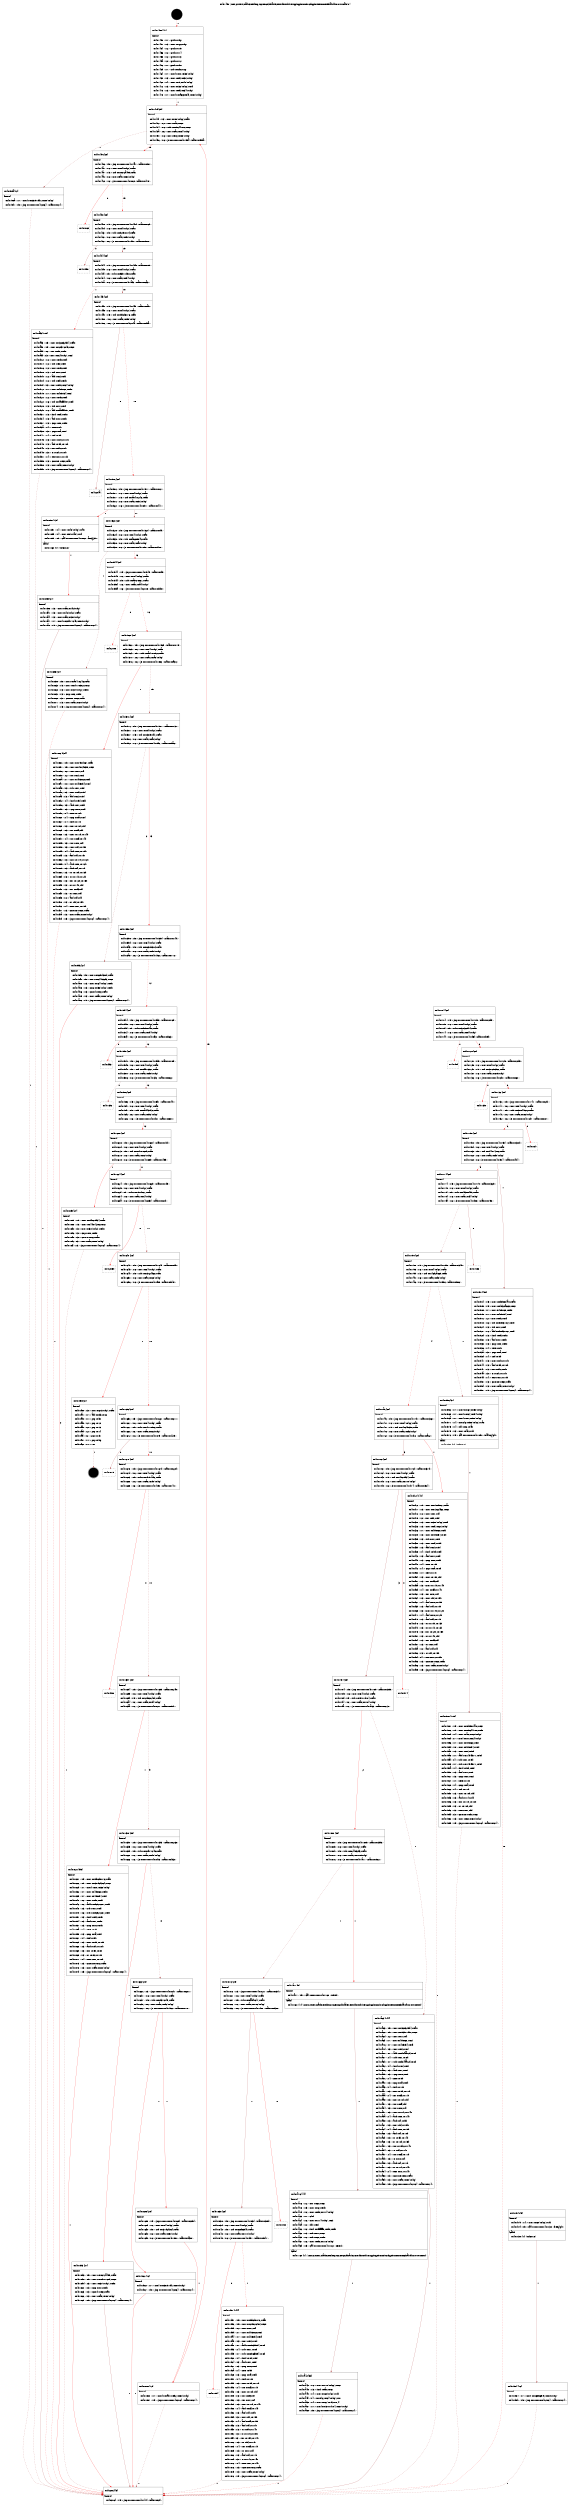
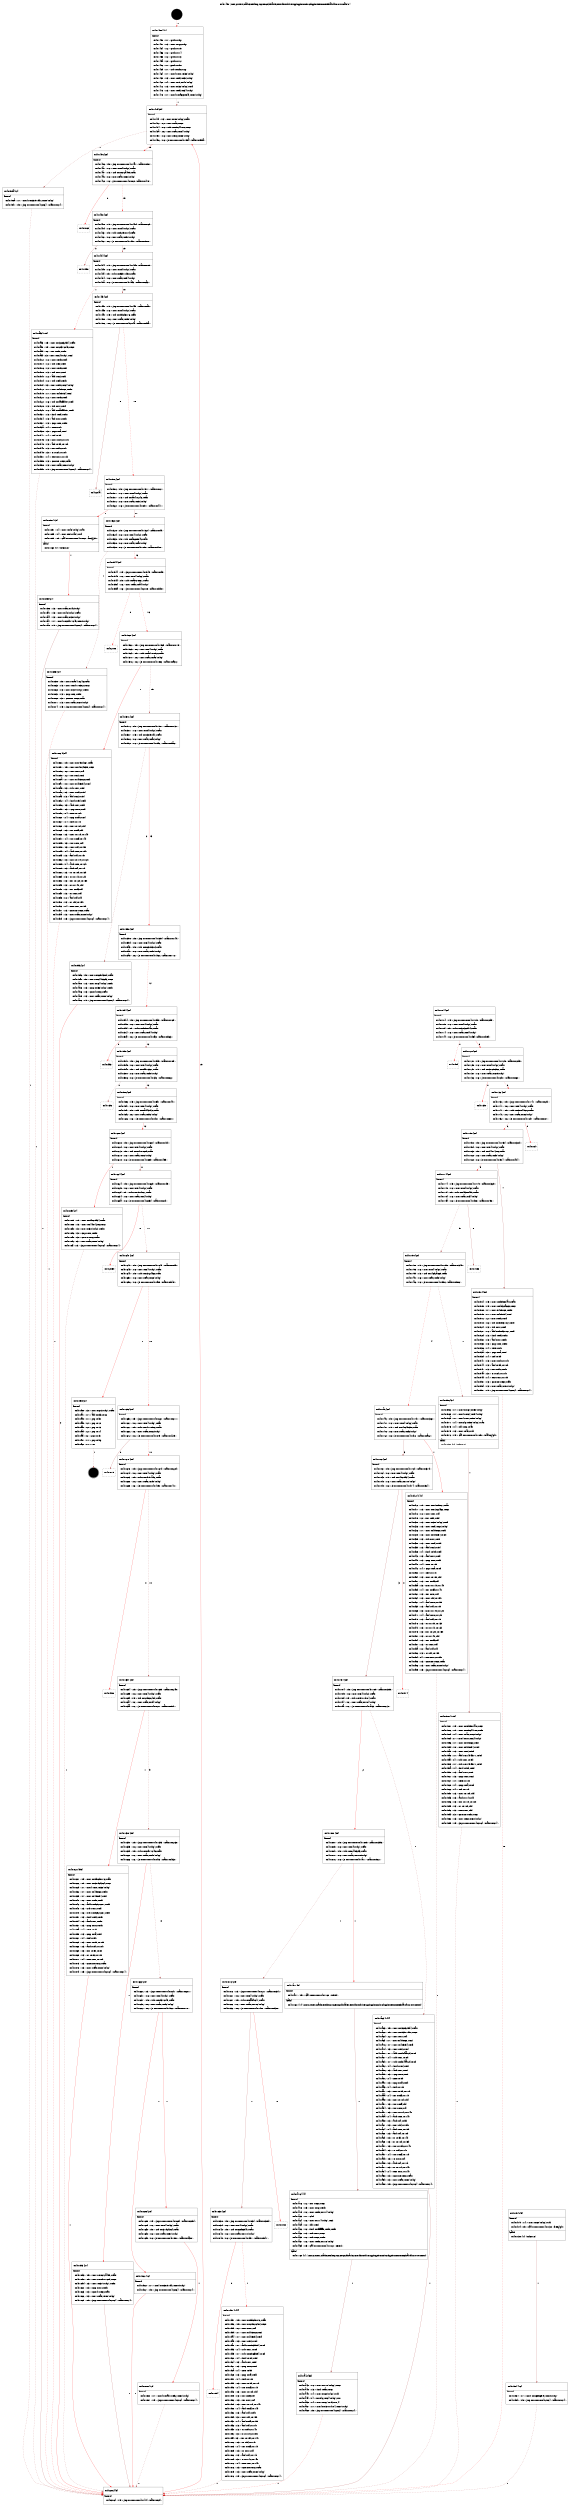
(206, 1266) -> (200, 1332)
